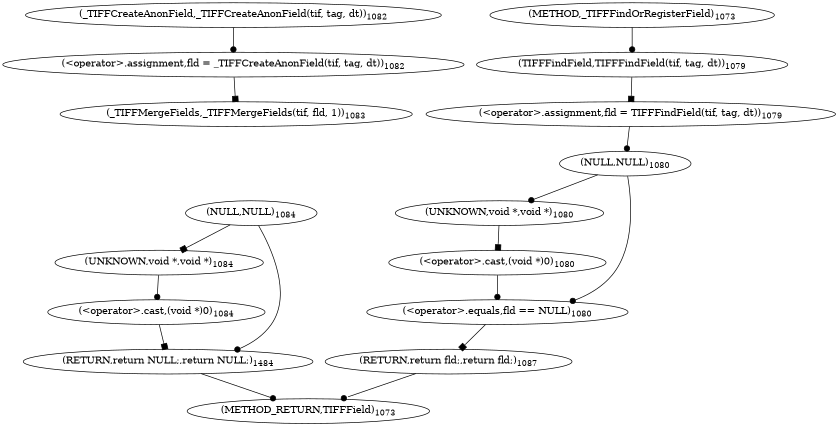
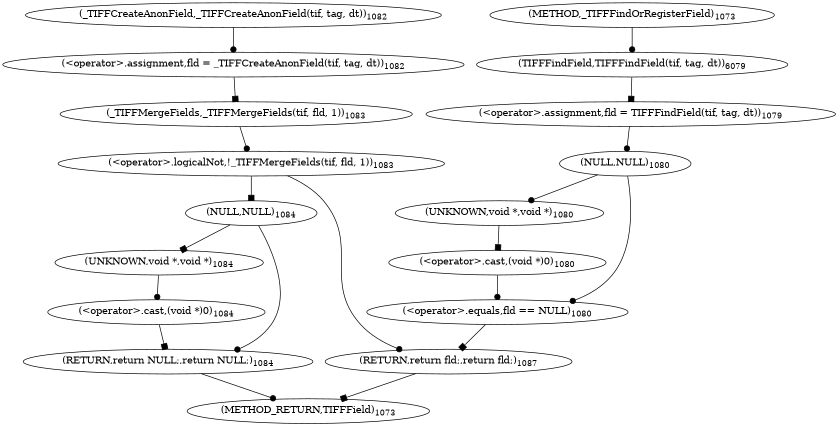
(736, 64) -> (736, 64)
none -> (251, 164)
(263, 361) -> (263, 361)
(382, 385) -> (382, 385)
